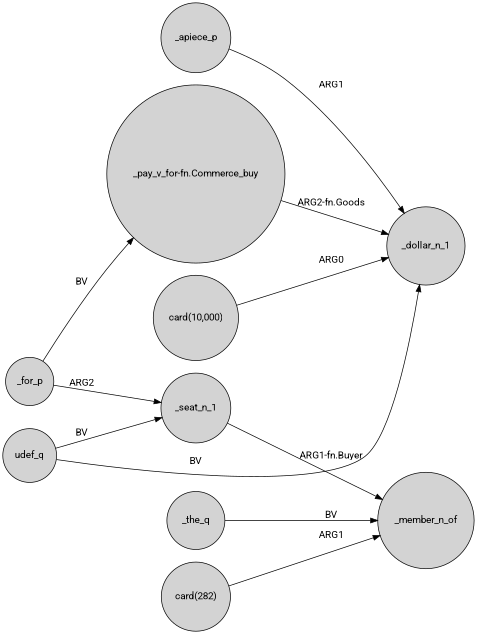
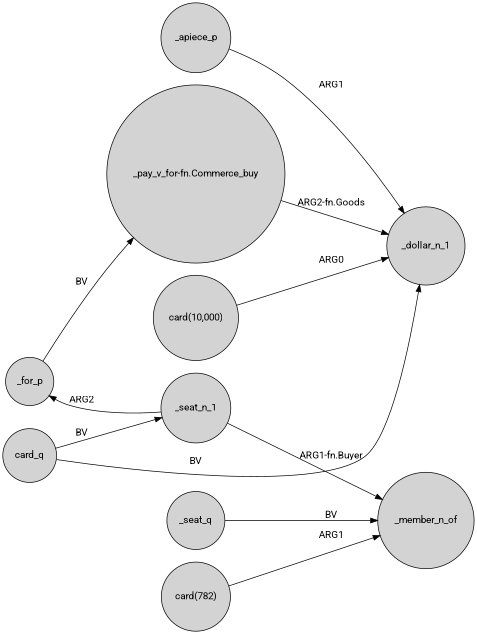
(104, 393) -> (107, 412)
(30, 456) -> (30, 456)
(196, 521) -> (196, 521)
(196, 597) -> (196, 597)
